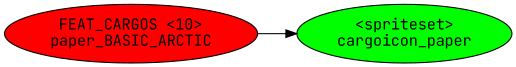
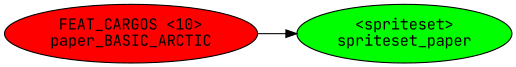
(404, 34) -> (404, 34)
